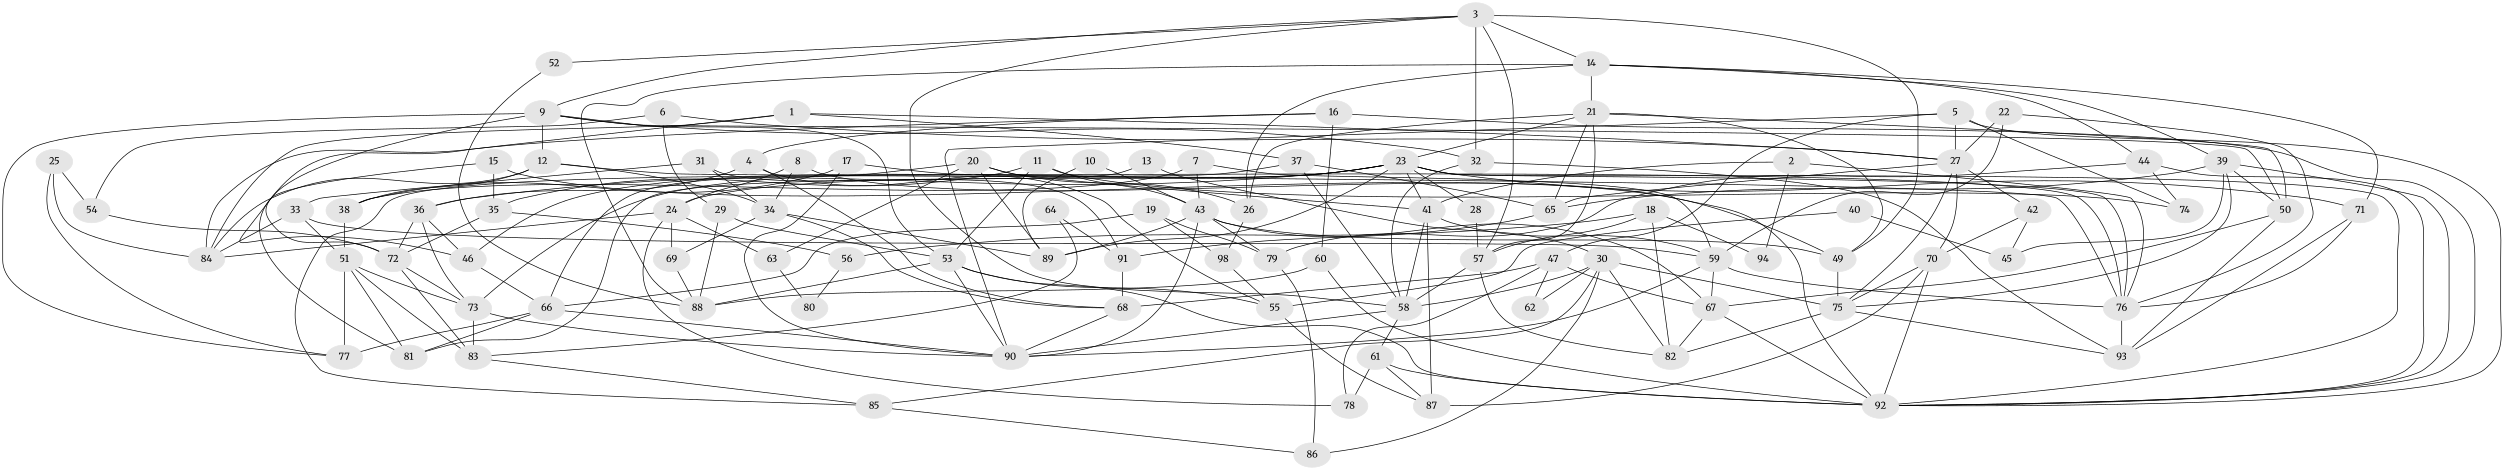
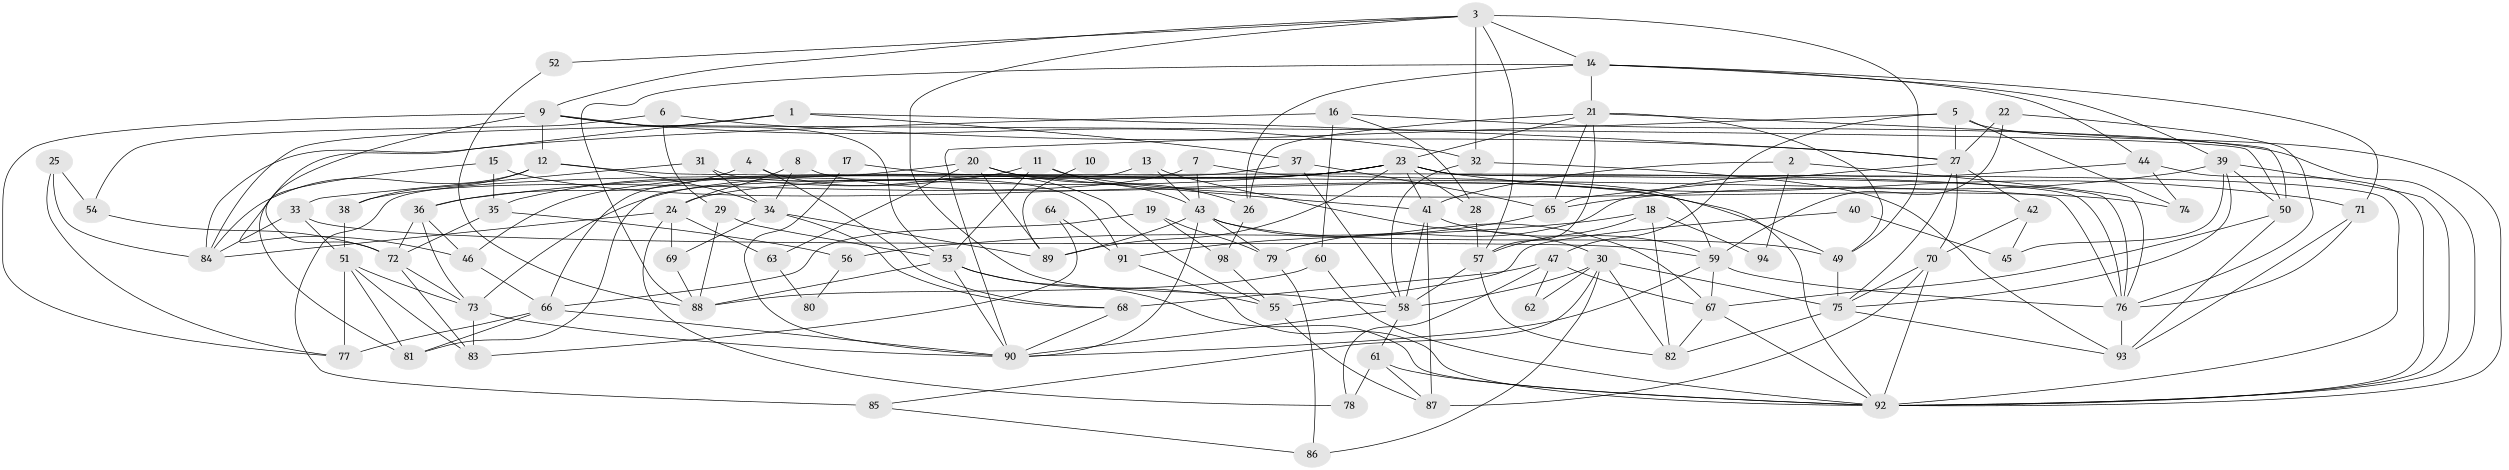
(1038, 123) -> (1416, 143)
(1146, 185) -> (1174, 186)
(596, 188) -> none
(1123, 283) -> (1468, 375)
(674, 382) -> none
